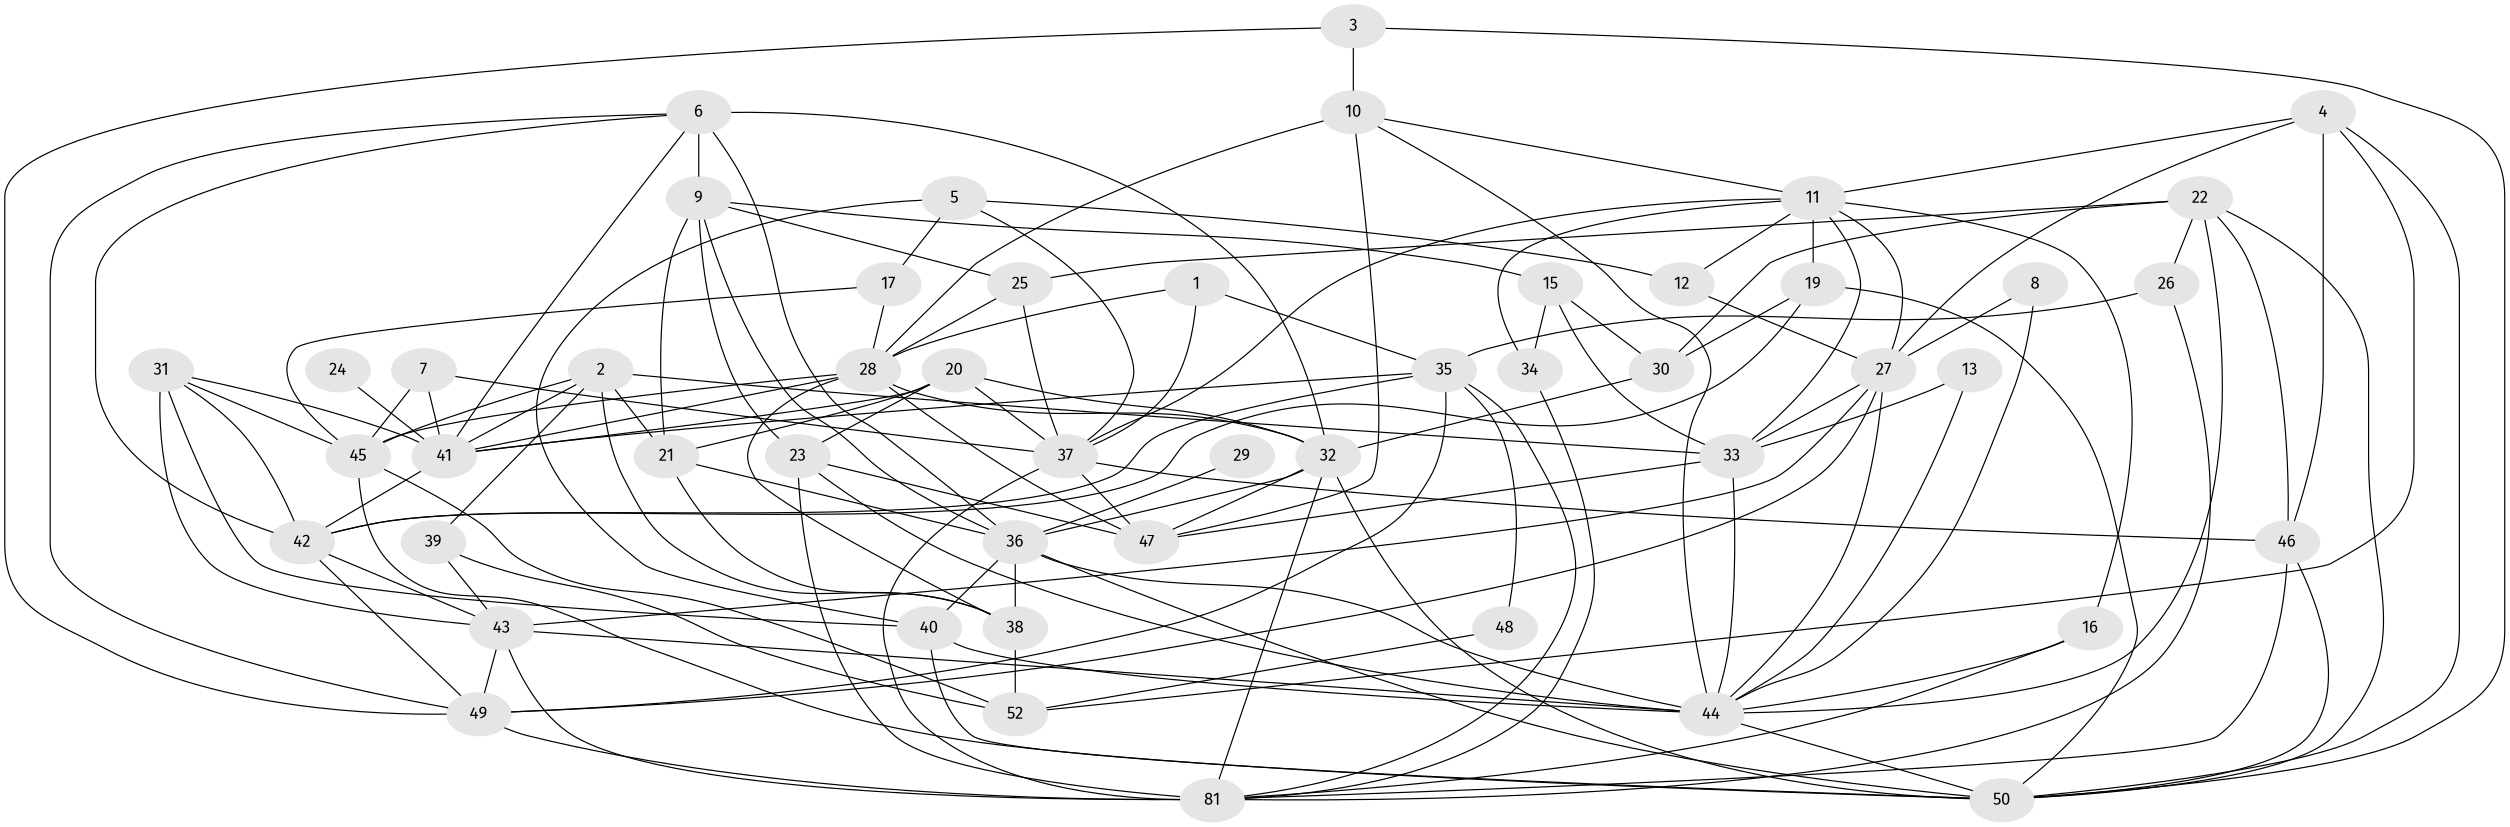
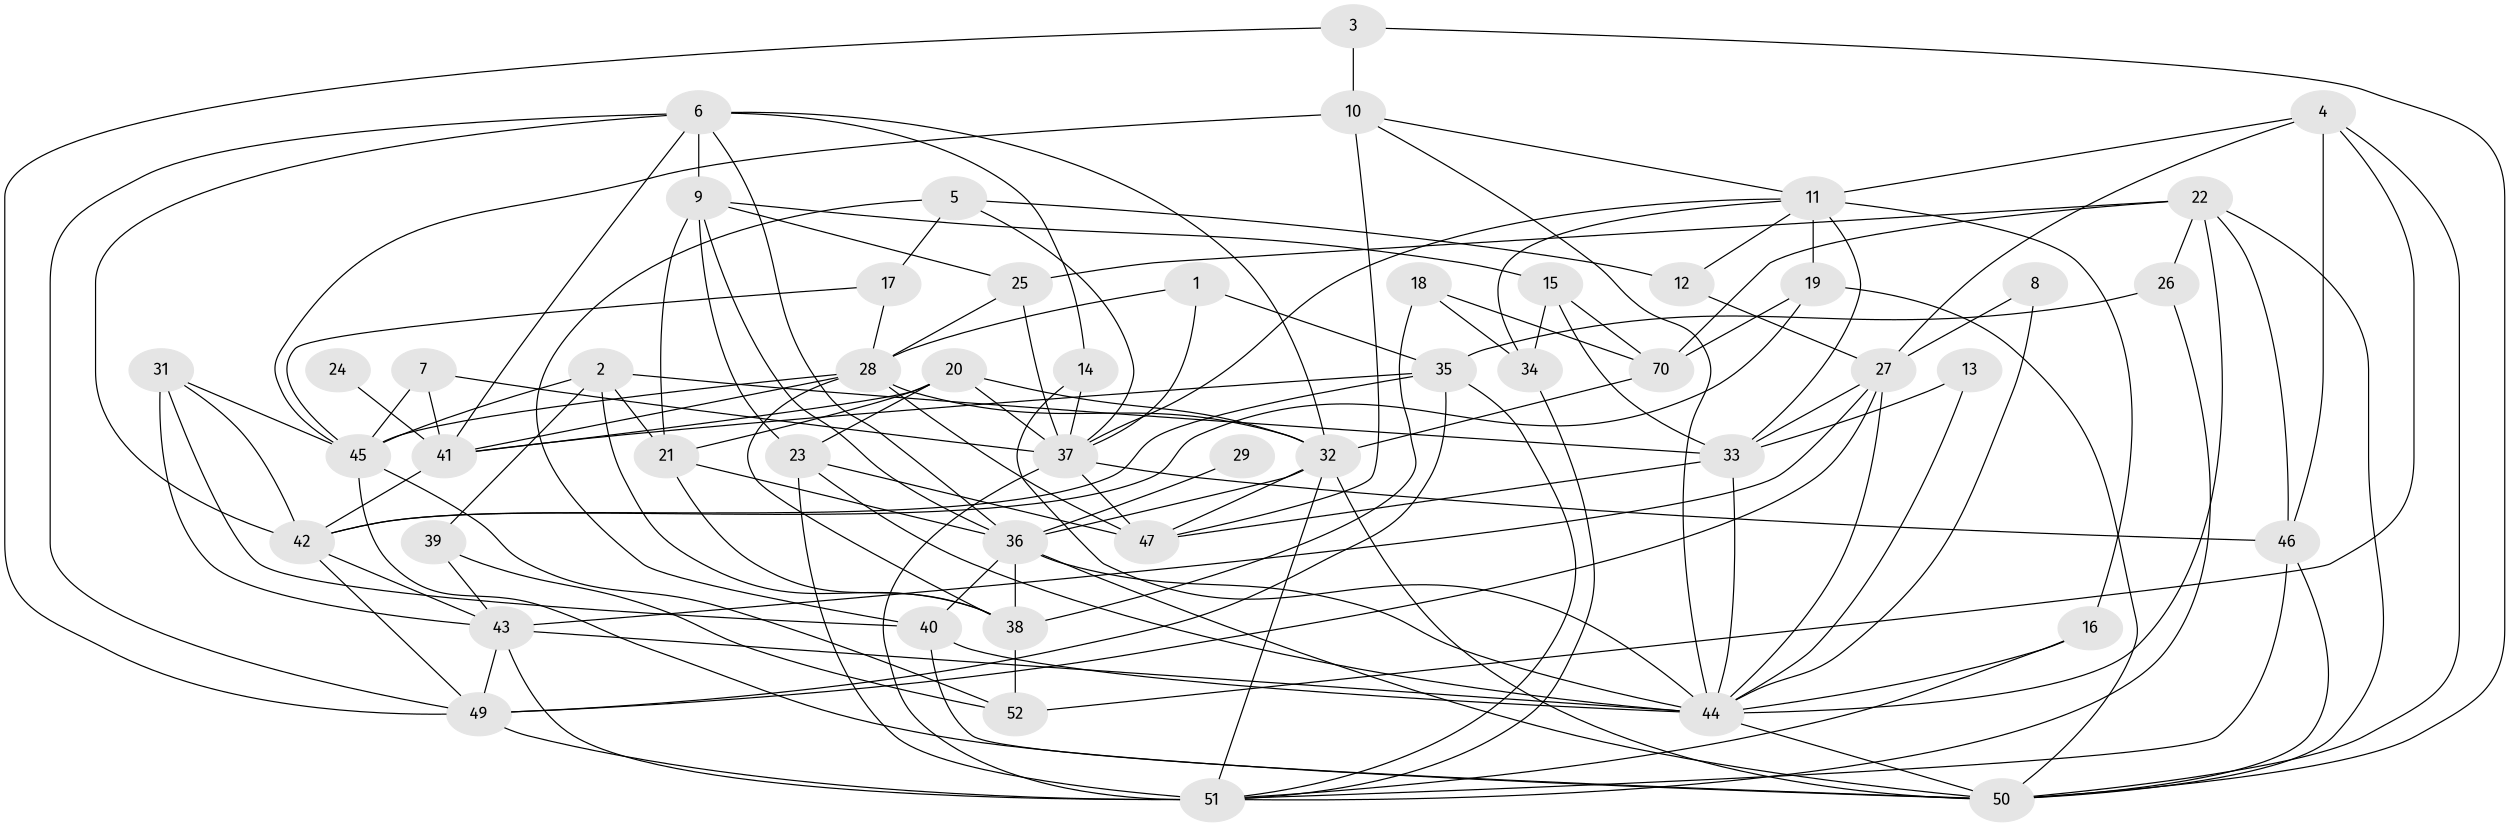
(1098, 199) -> (716, 165)
(1898, 268) -> none
none -> (1419, 284)
none -> (1086, 370)
(1661, 370) -> (1661, 370)
(318, 408) -> none
(506, 422) -> none
(1505, 628) -> none
(1212, 800) -> (1212, 800)
